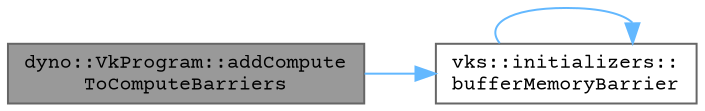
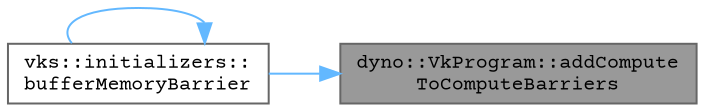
(390, 74) -> (294, 74)
